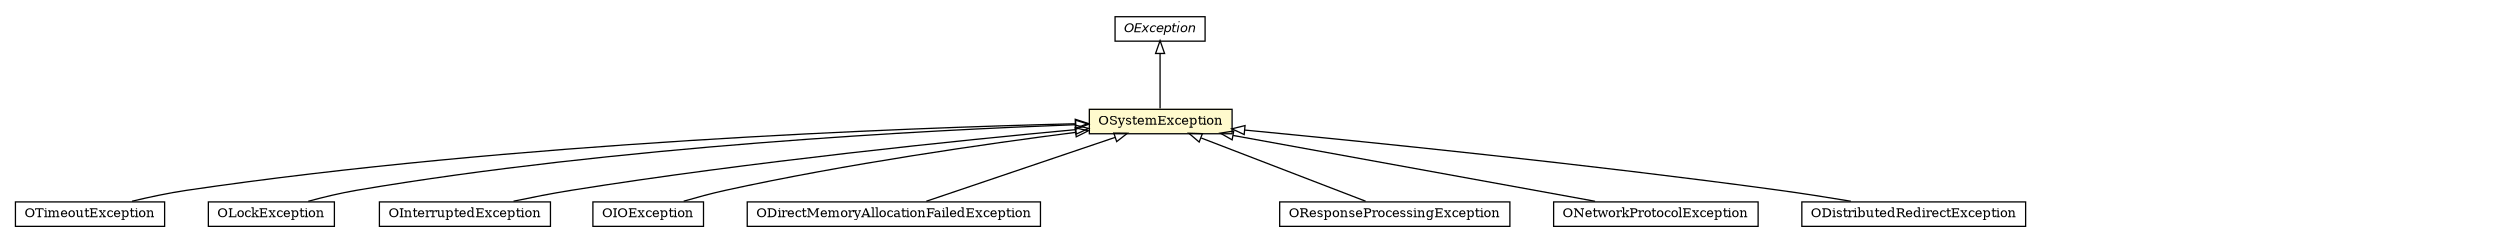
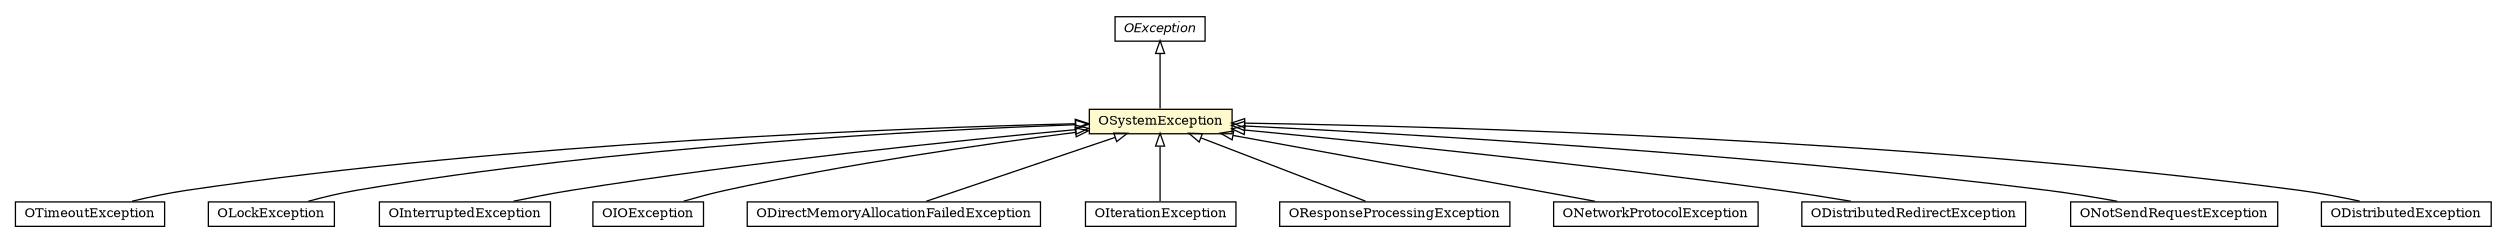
none -> (1160, 213)
none -> (2174, 213)
none -> (2406, 213)
